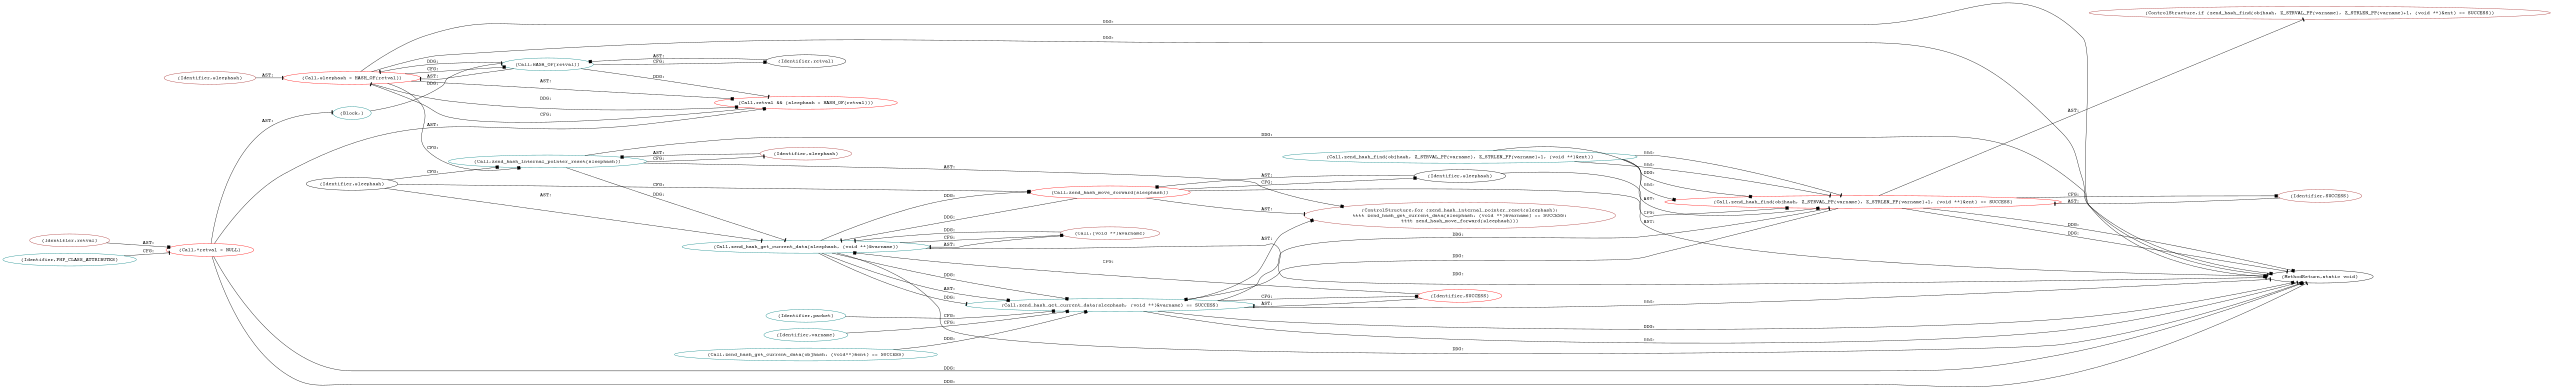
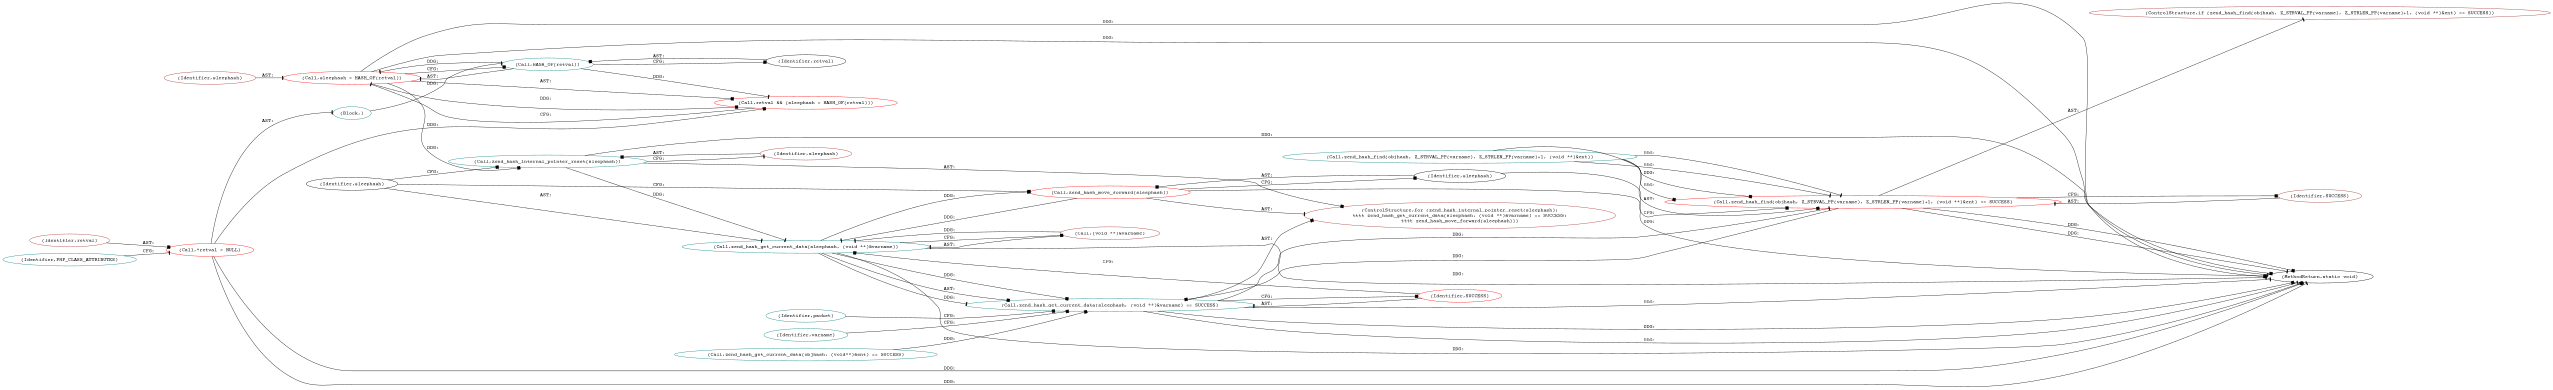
(435, 125) -> (435, 125)
(435, 148) -> (435, 148)
(1651, 221) -> (1651, 221)
